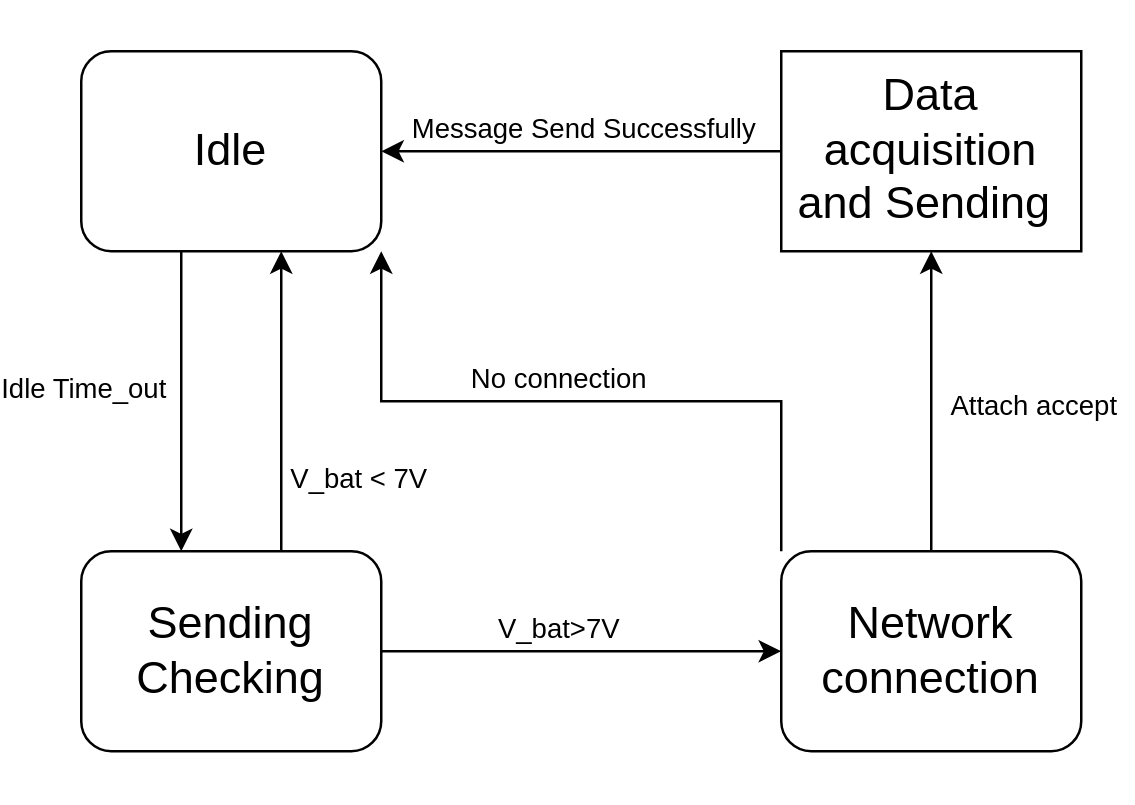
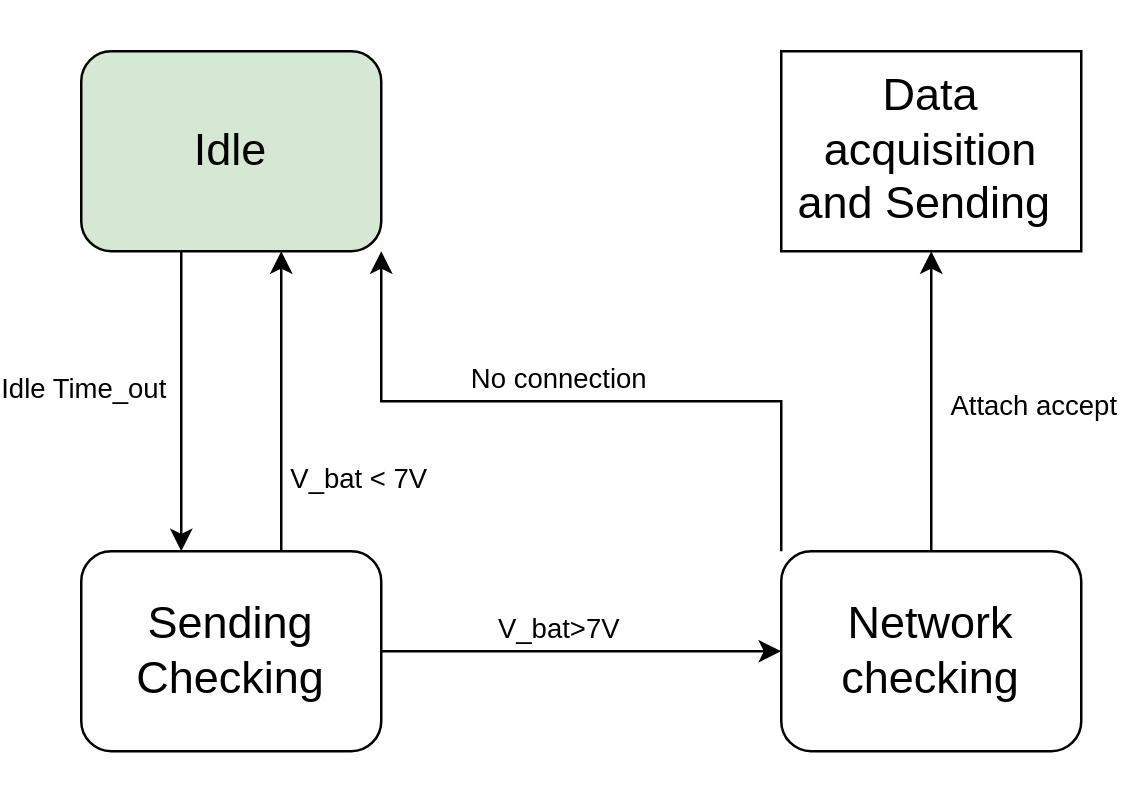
(231, 151) -> (231, 151)
(589, 151) -> none
(931, 651) -> (931, 651)
